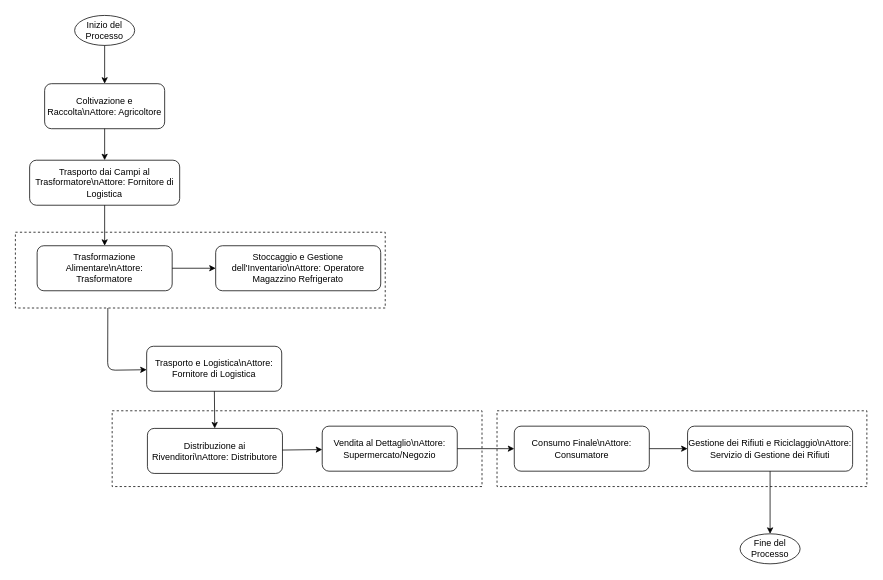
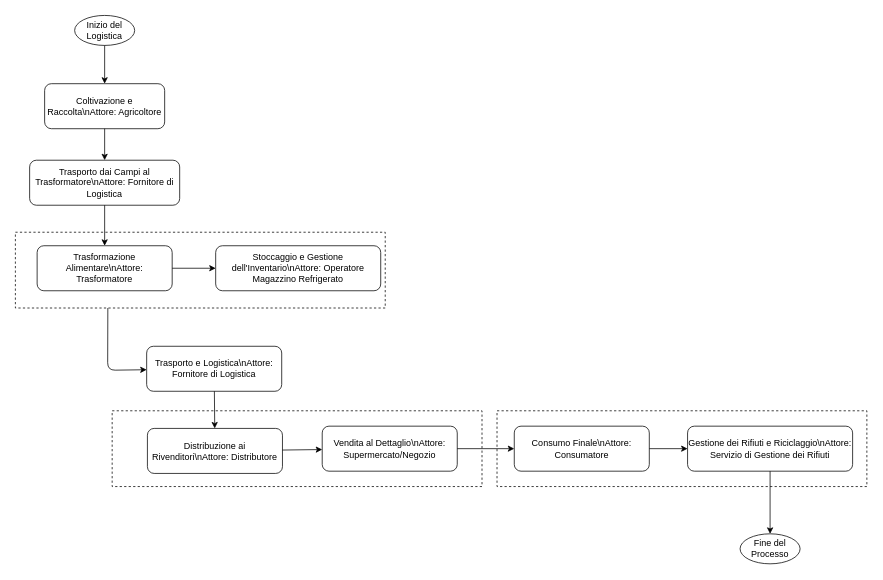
(105, 30) -> (105, 30)
